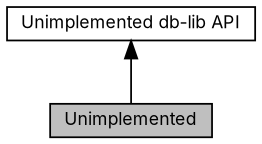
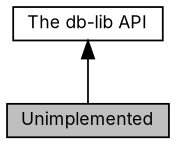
(131, 24) -> (88, 24)
